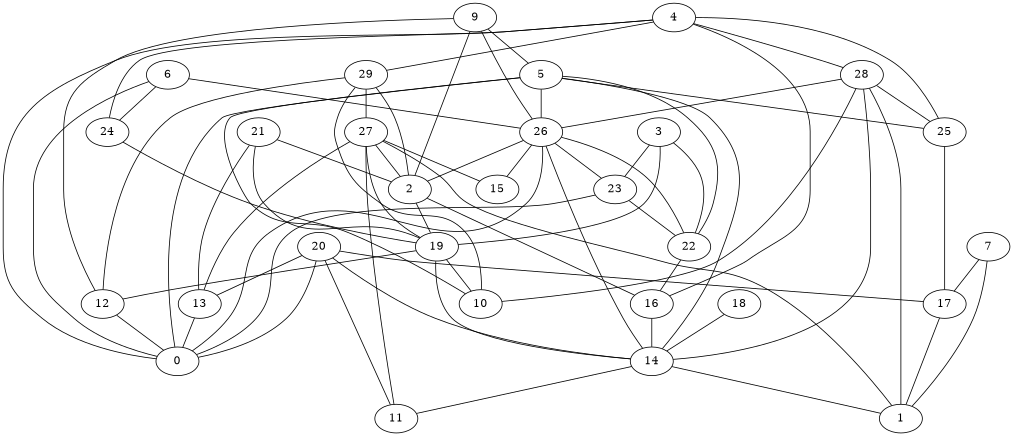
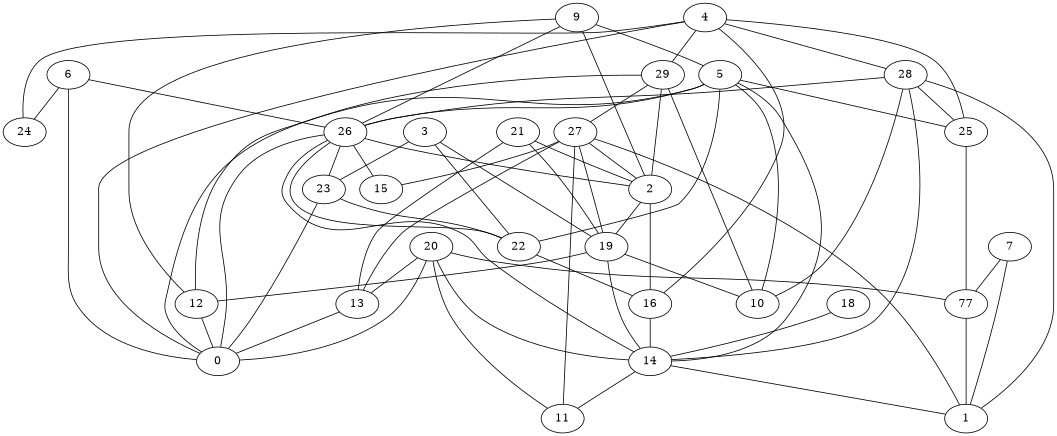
(242, 200) -> none
(945, 304) -> (966, 304)
